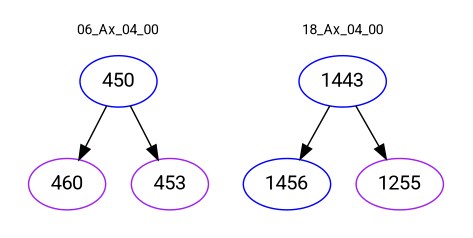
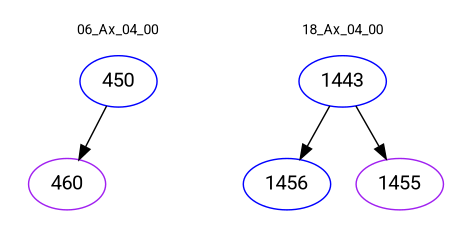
(170, 184) -> none
(400, 184) -> (400, 184)
